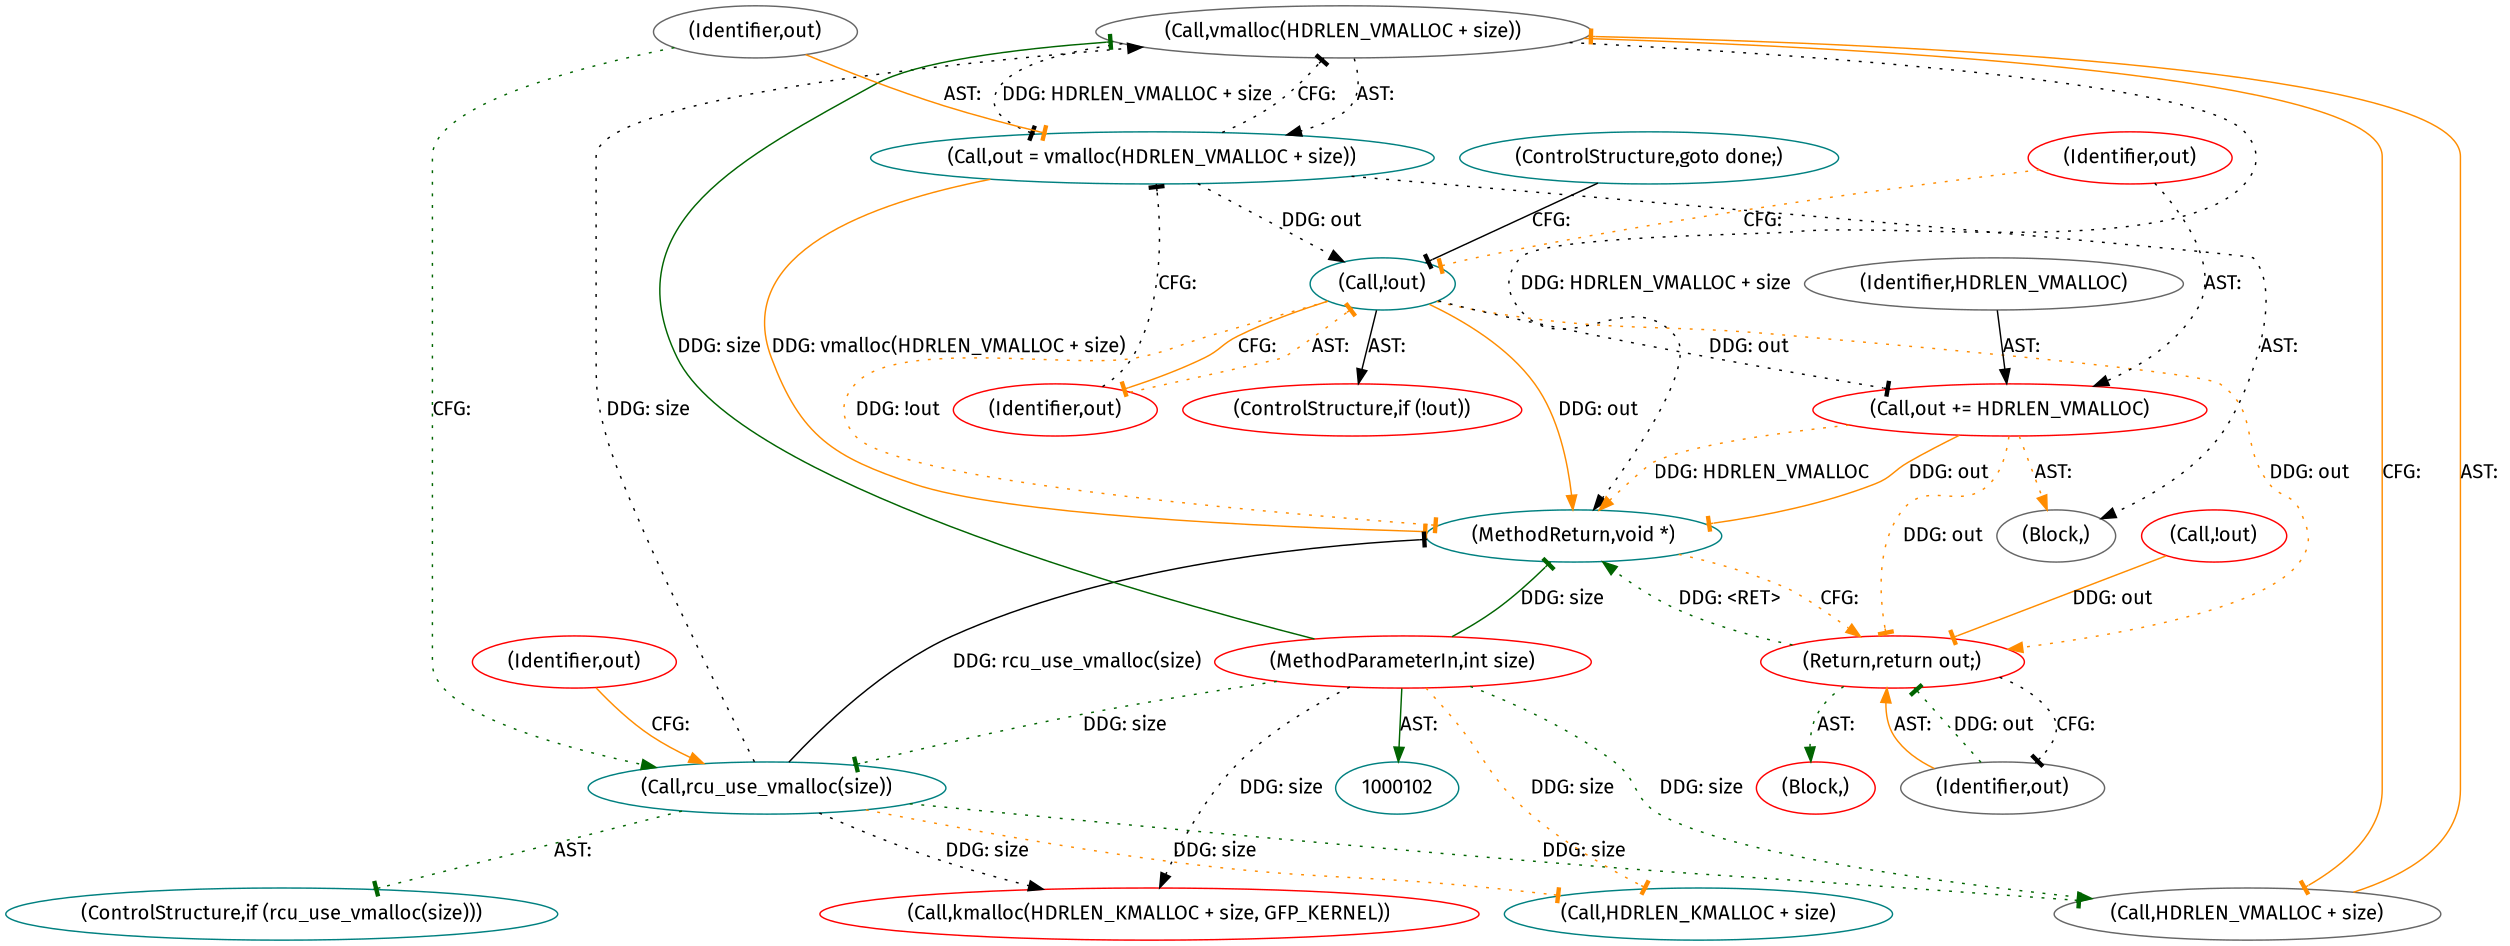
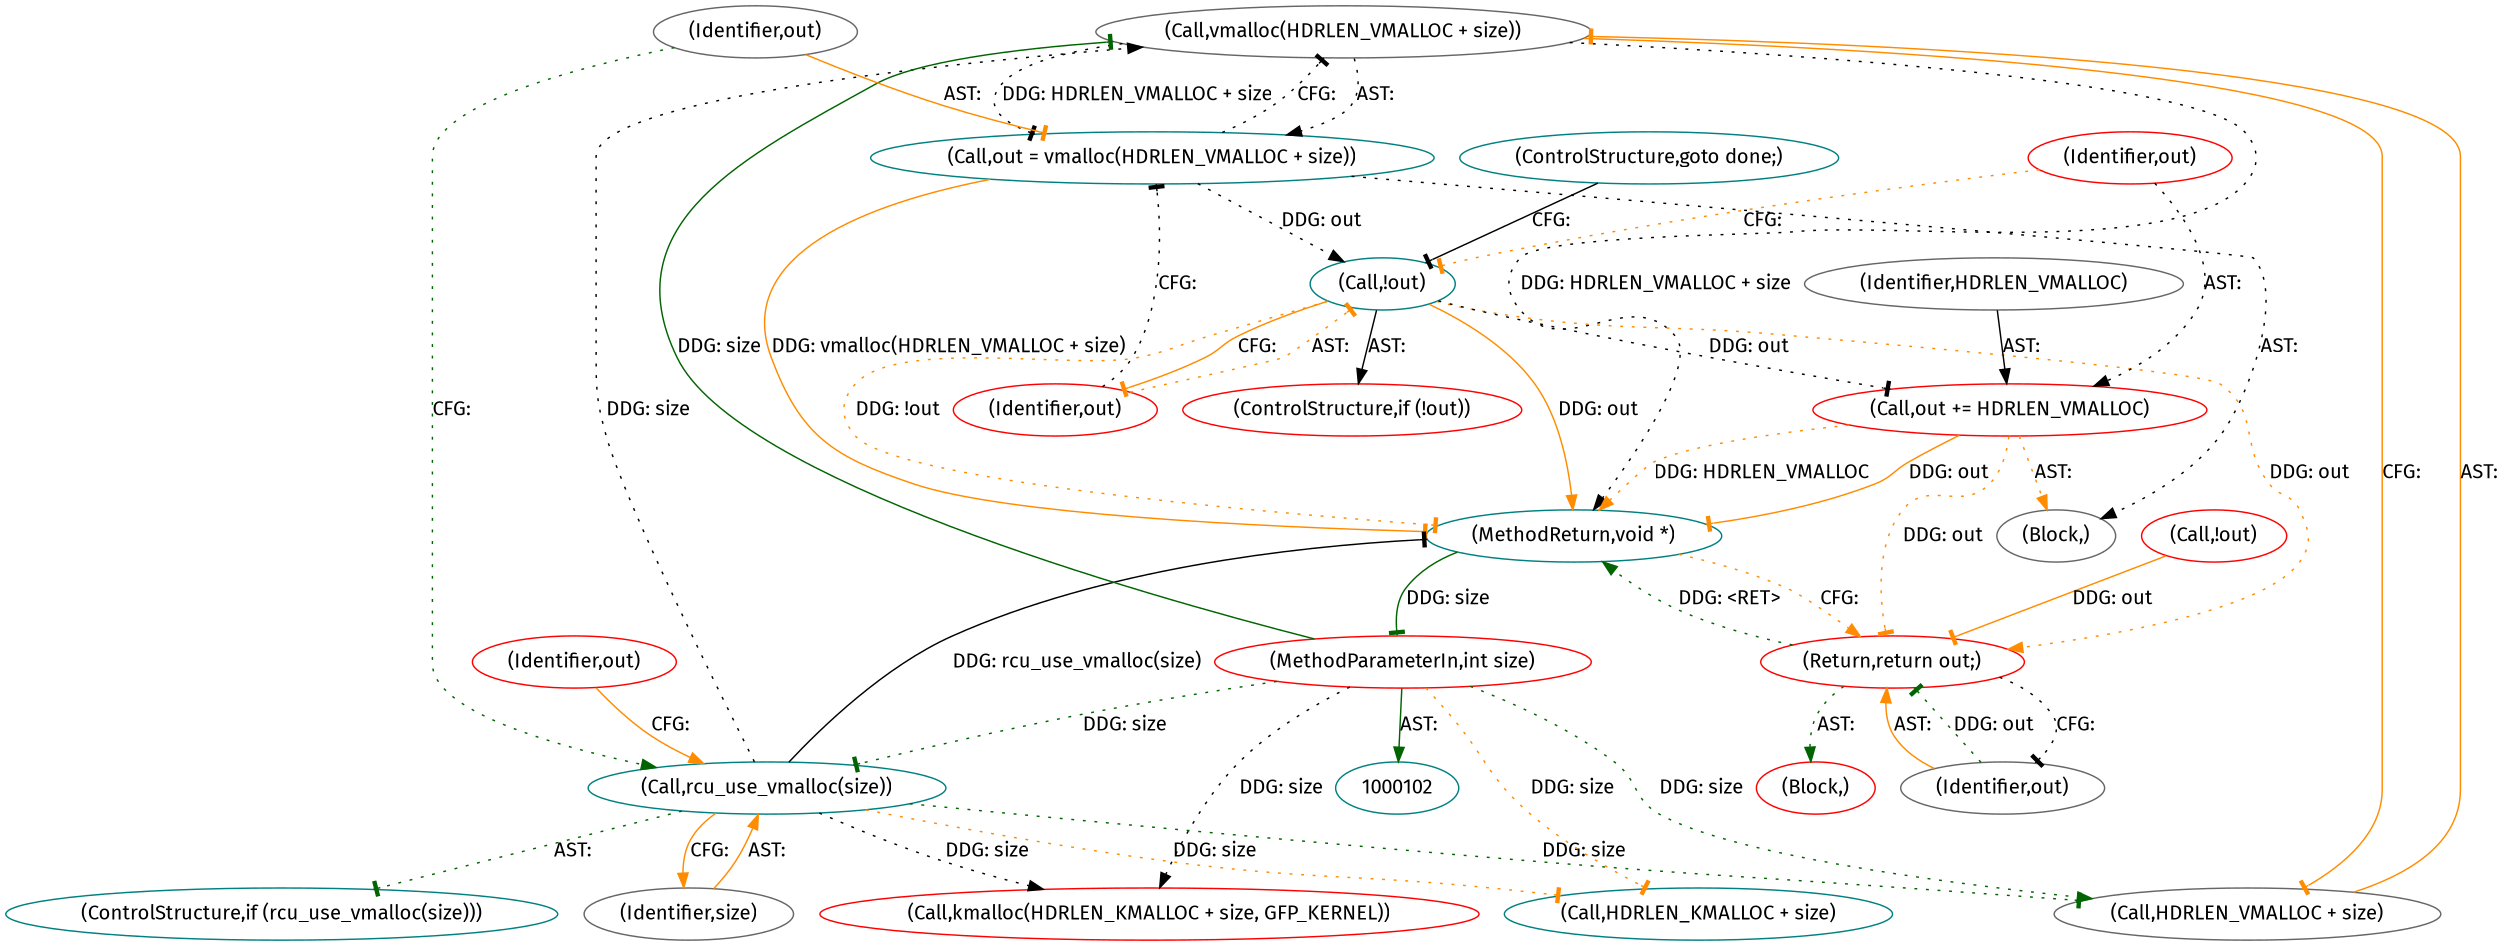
(1501, 606) -> (1413, 580)
none -> (689, 914)
